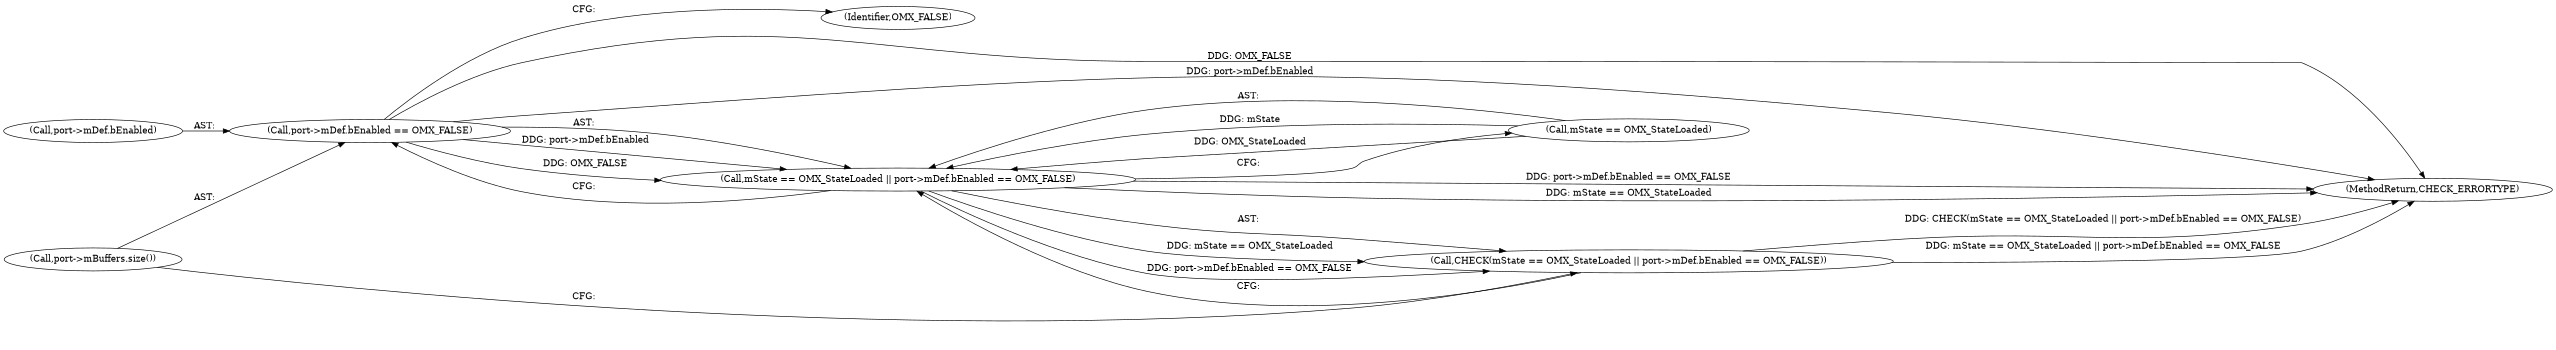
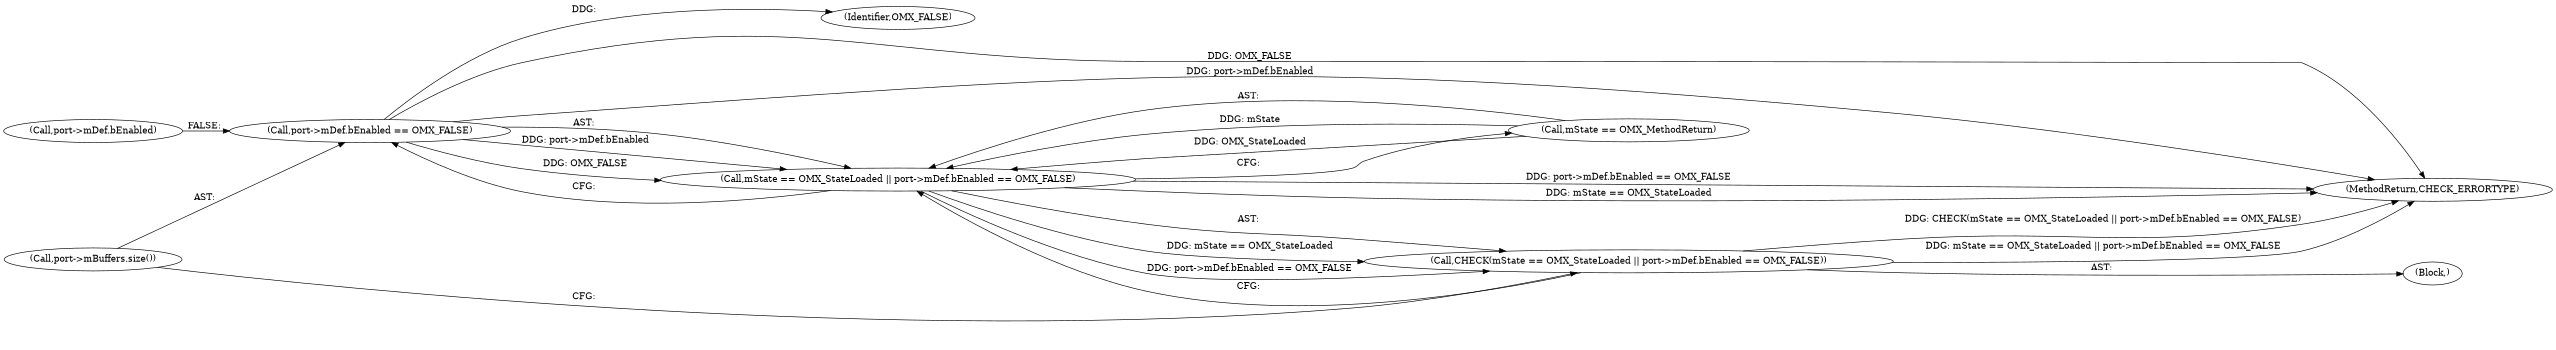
(585, 10) -> (585, 10)
(206, 126) -> (206, 126)
(1629, 130) -> (1629, 130)
none -> (2433, 273)
